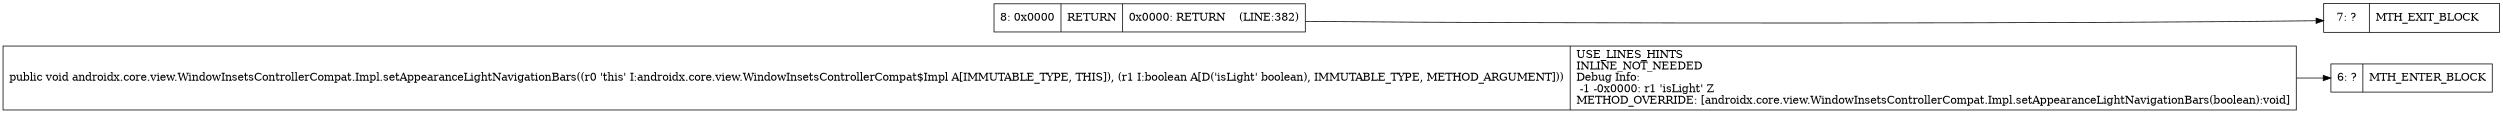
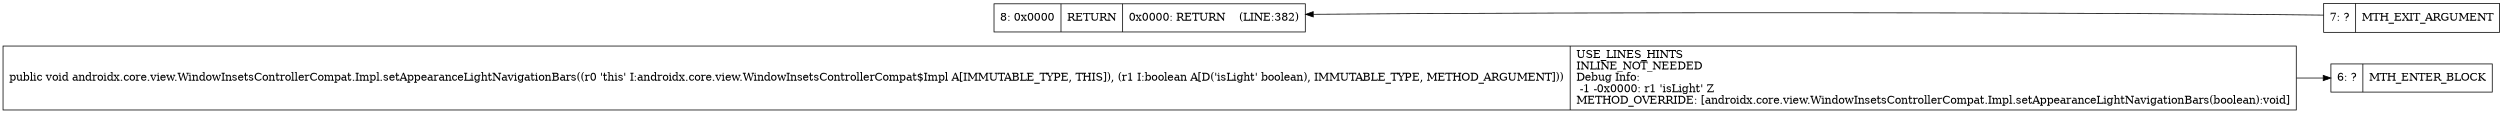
(2427, 18) -> (2428, 18)
(1811, 23) -> (1818, 13)
